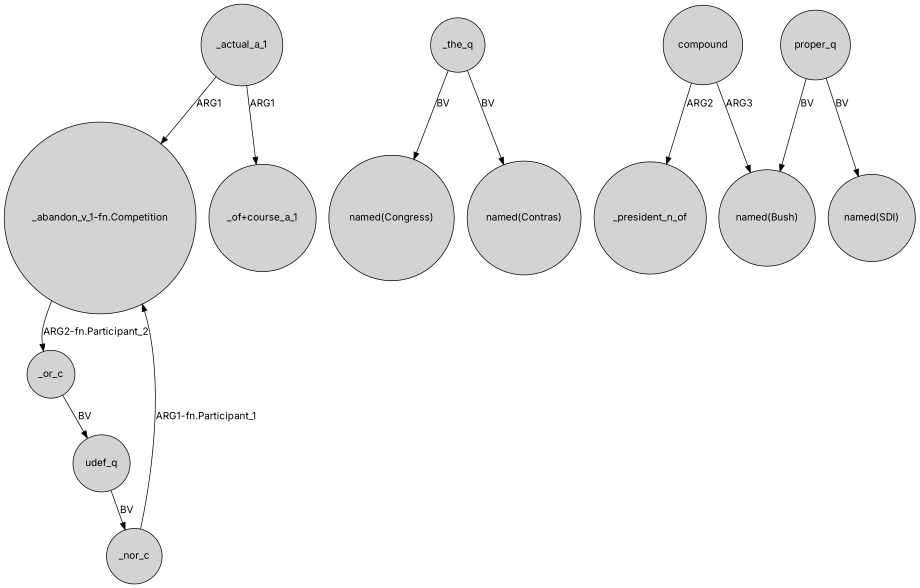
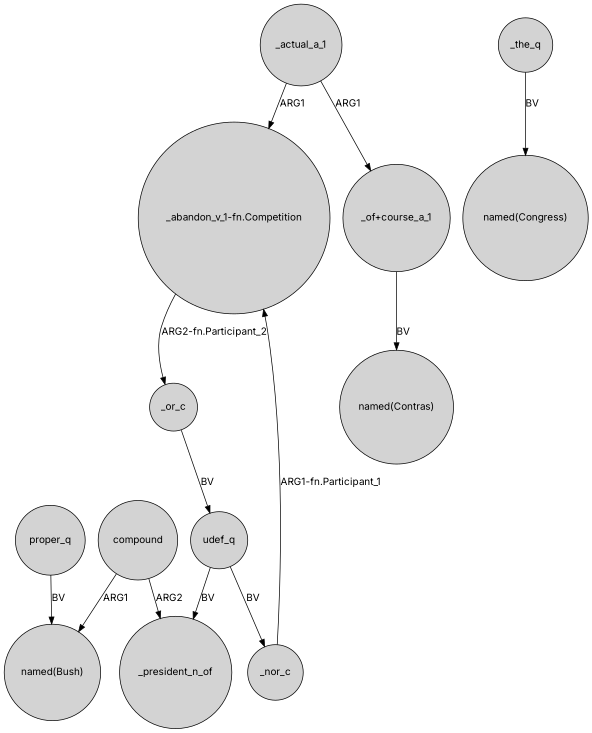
(740, 104) -> (116, 598)
(484, 114) -> (397, 307)
(872, 218) -> none
none -> (203, 590)
